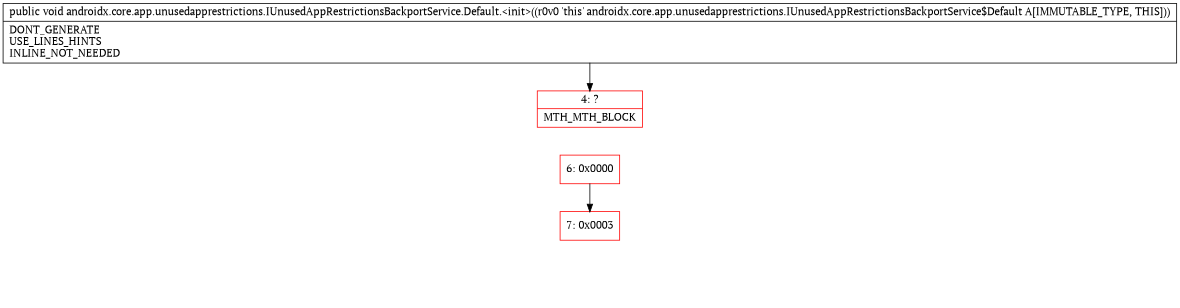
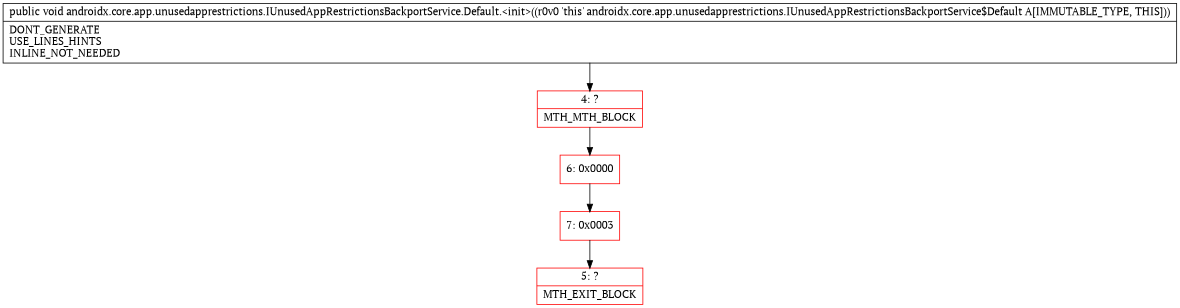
none -> (590, 137)
none -> (590, 286)
